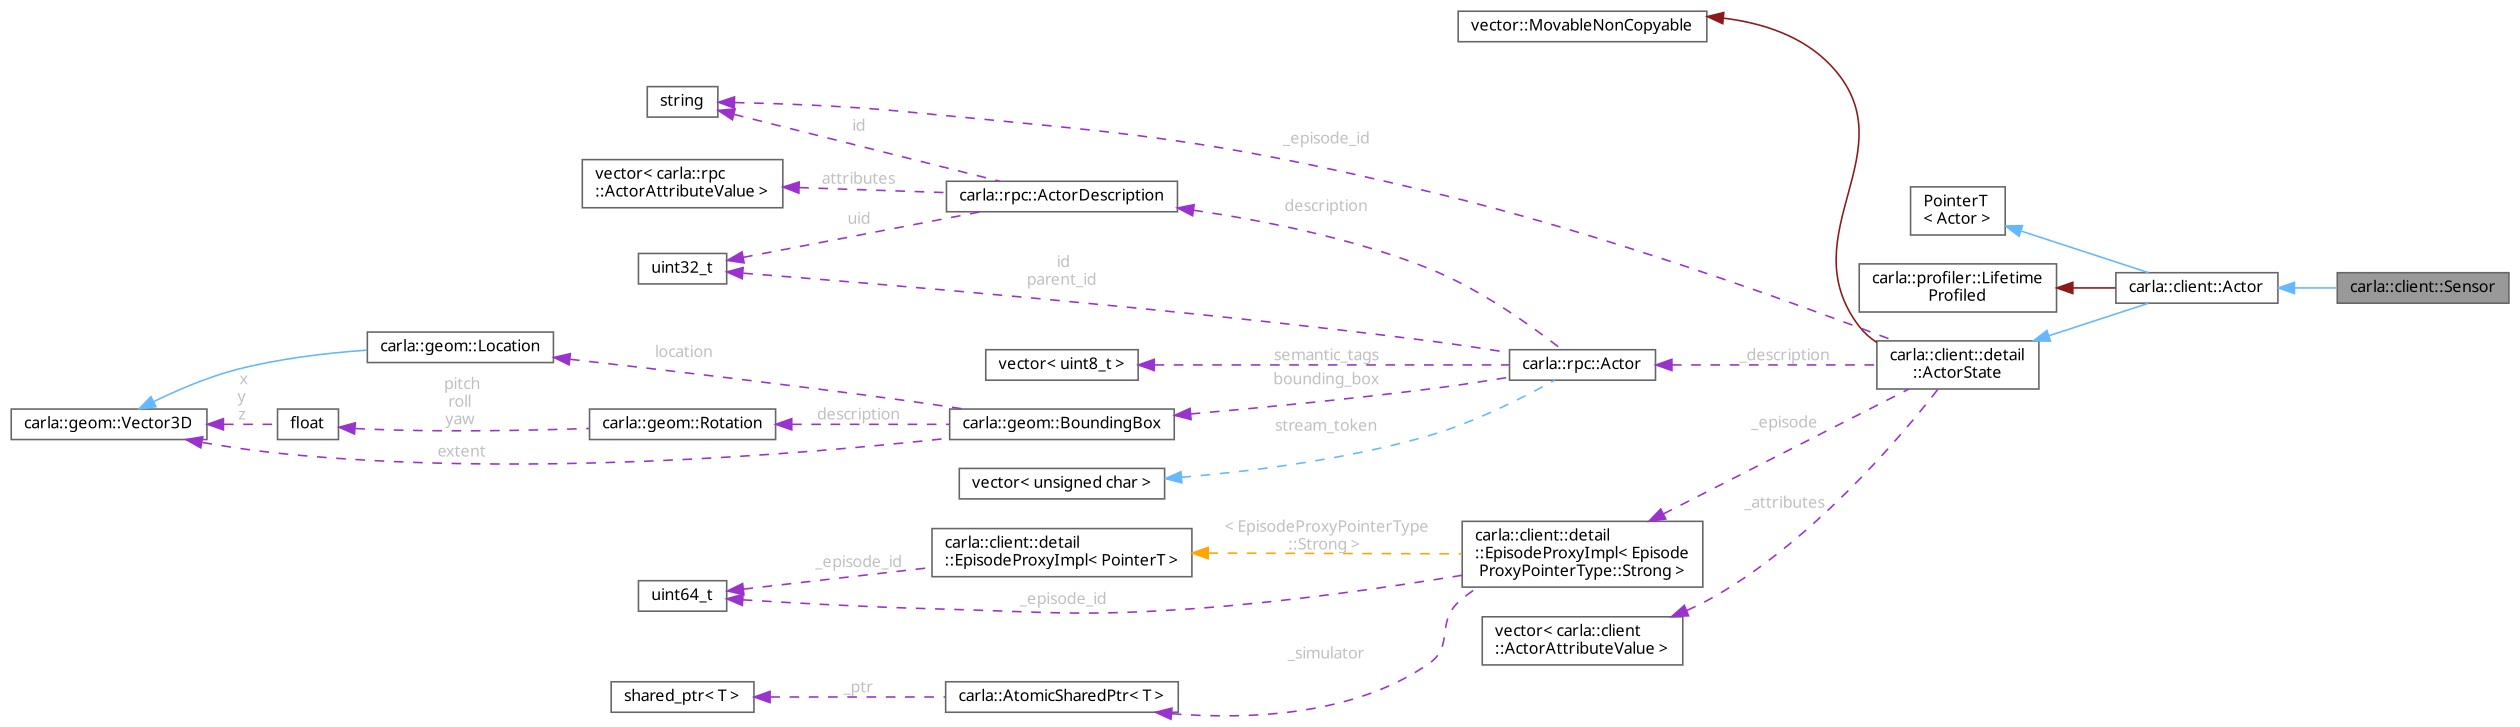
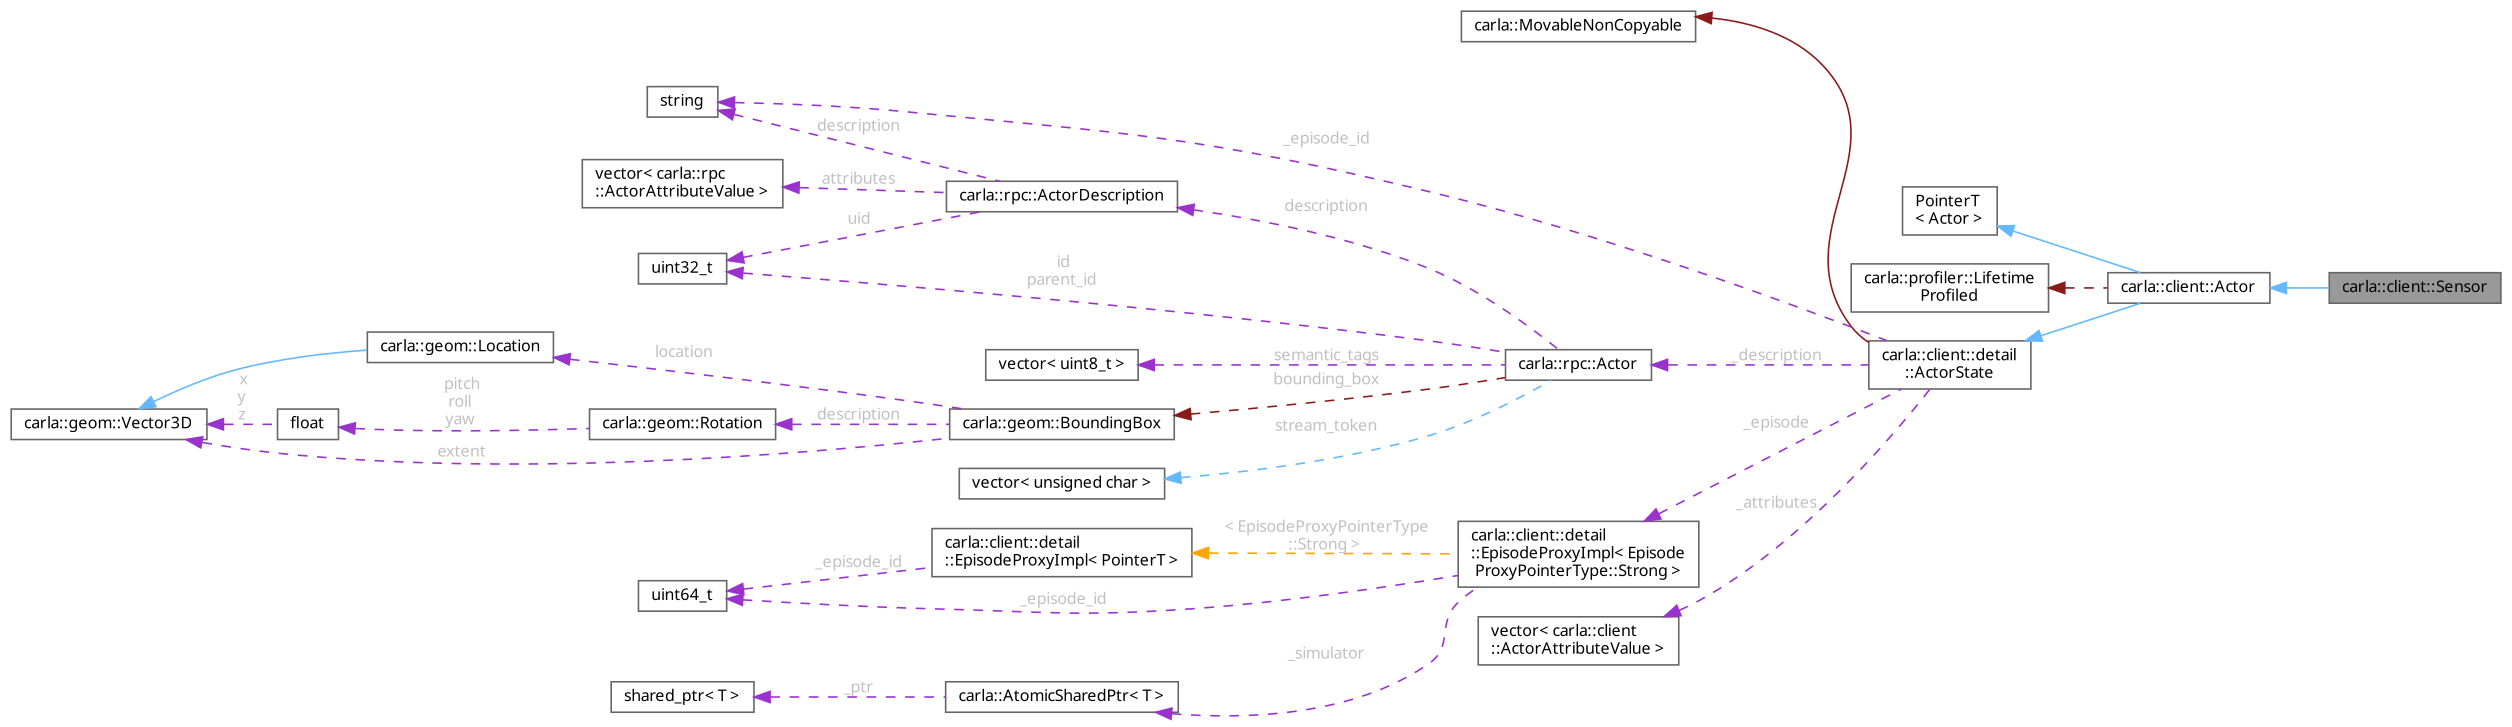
(1583, 26) -> (1578, 26)
(857, 127) -> (857, 127)
(2094, 288) -> (2086, 288)
(1350, 398) -> (1348, 399)
